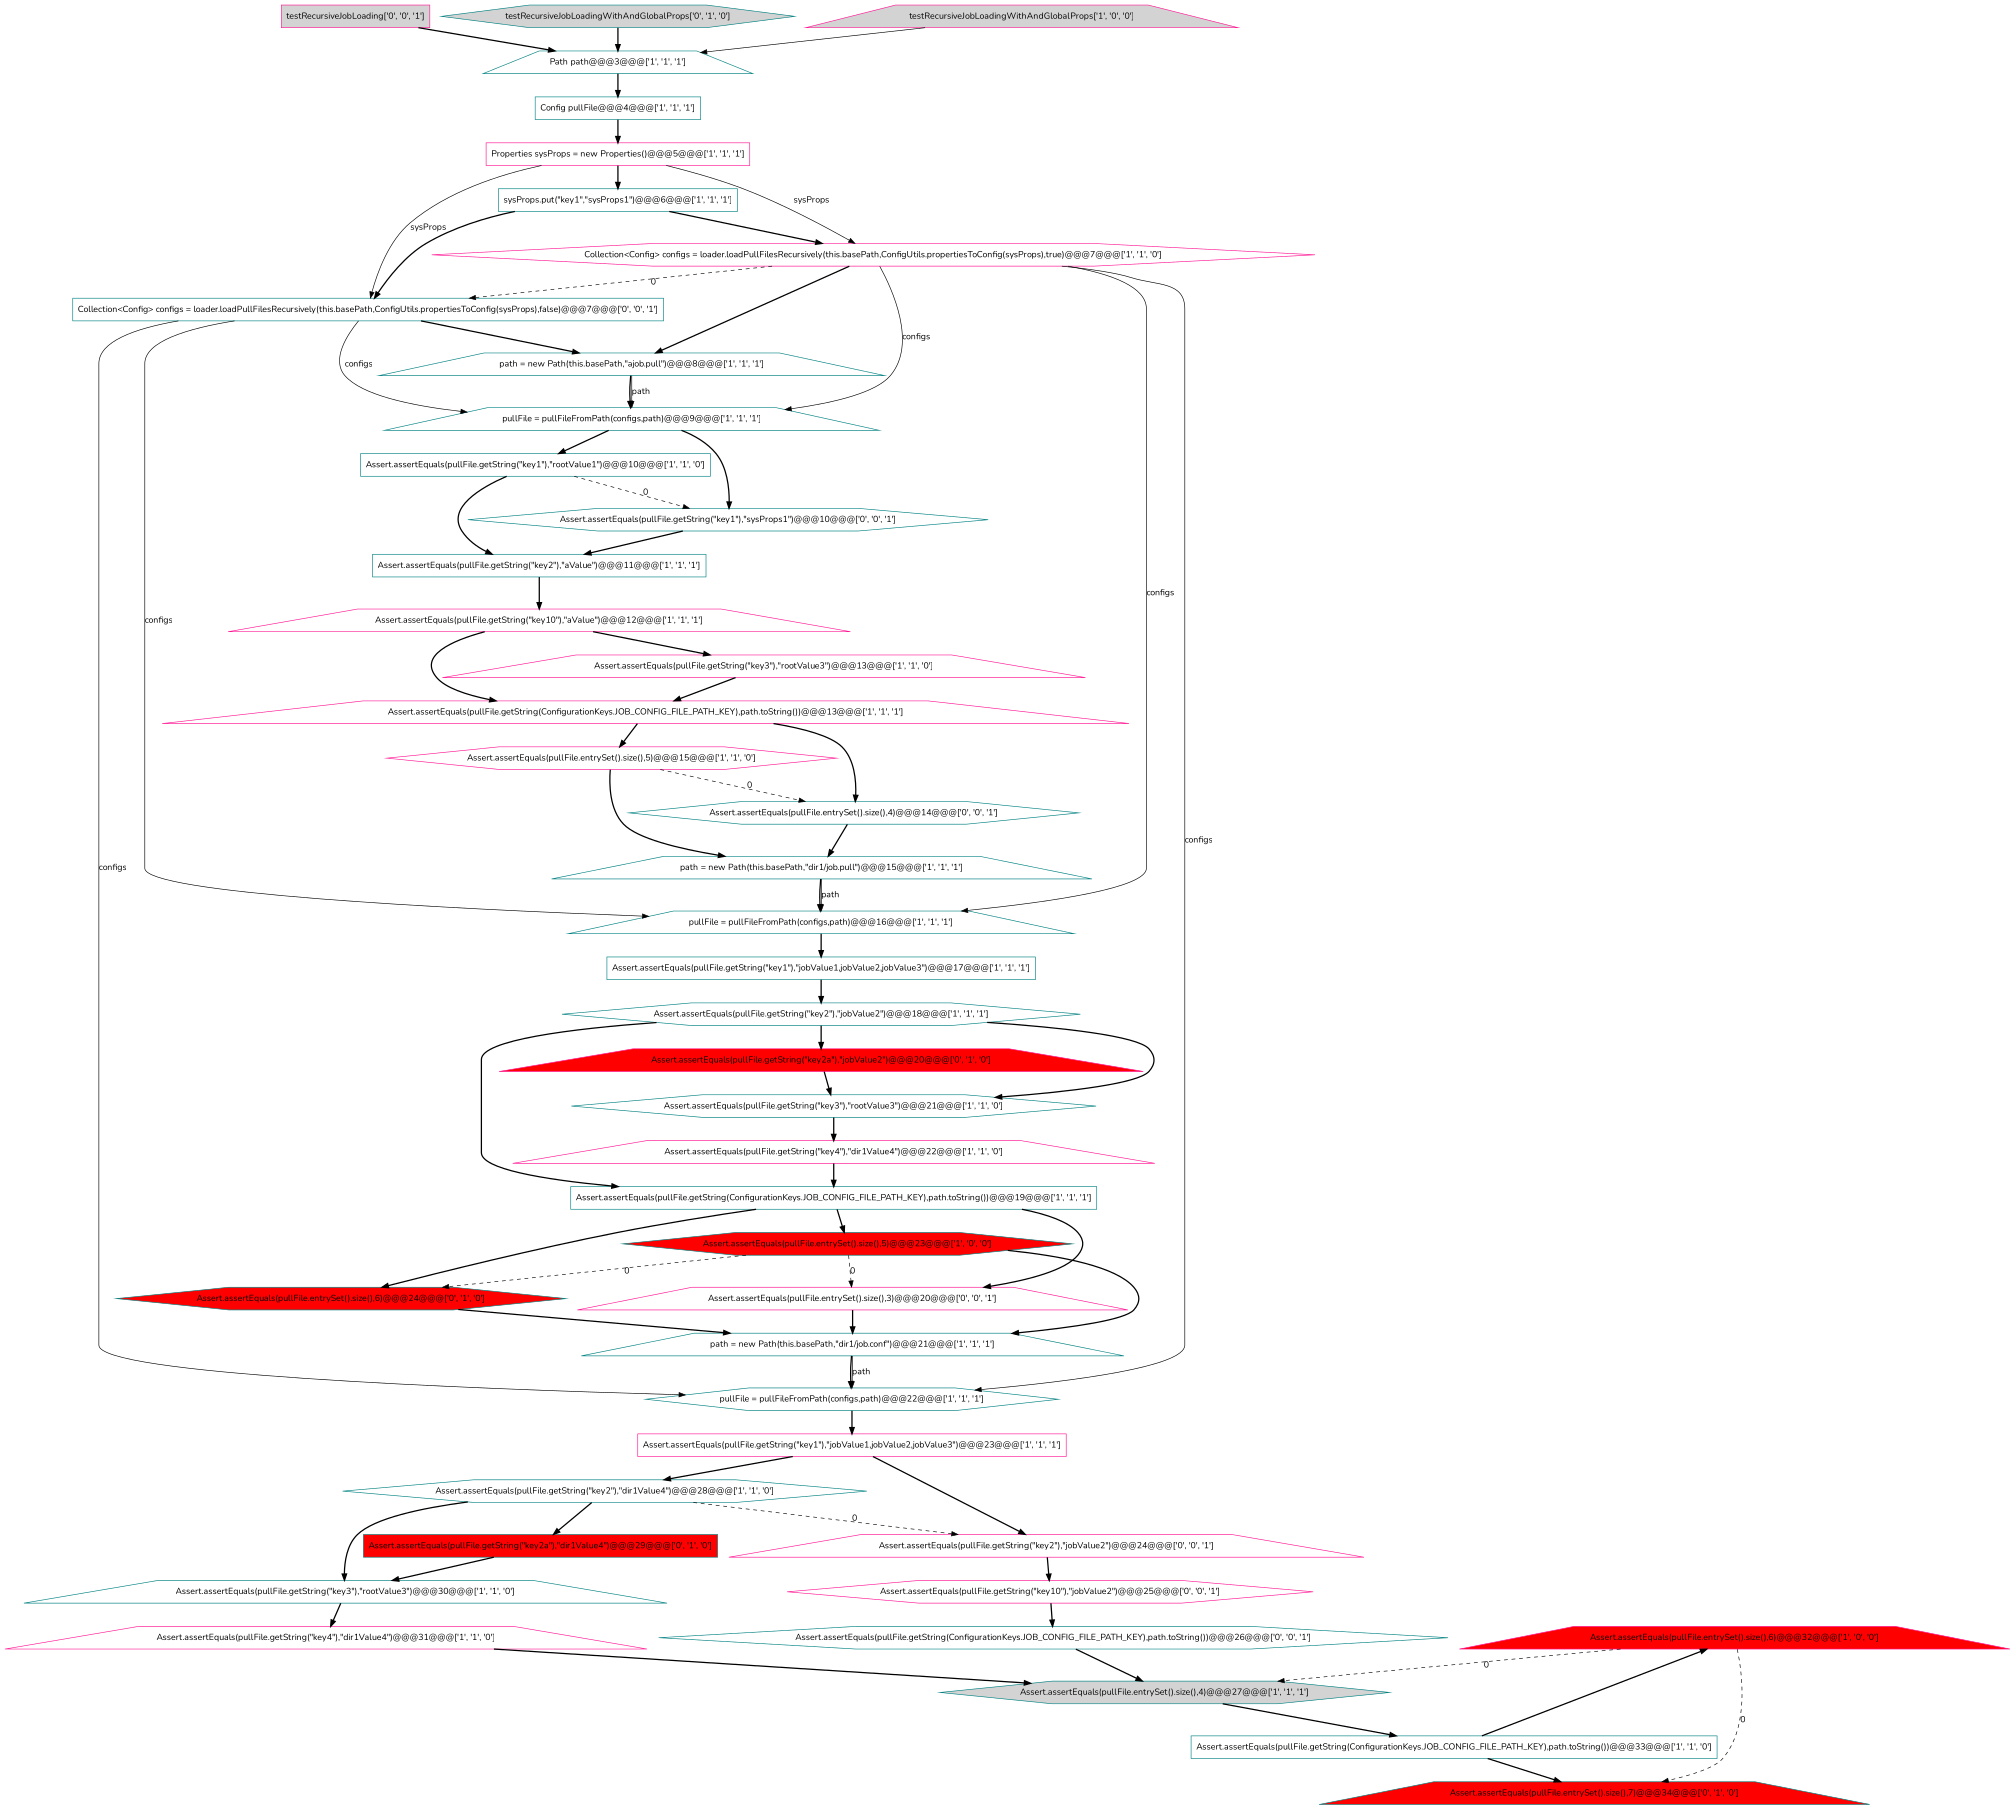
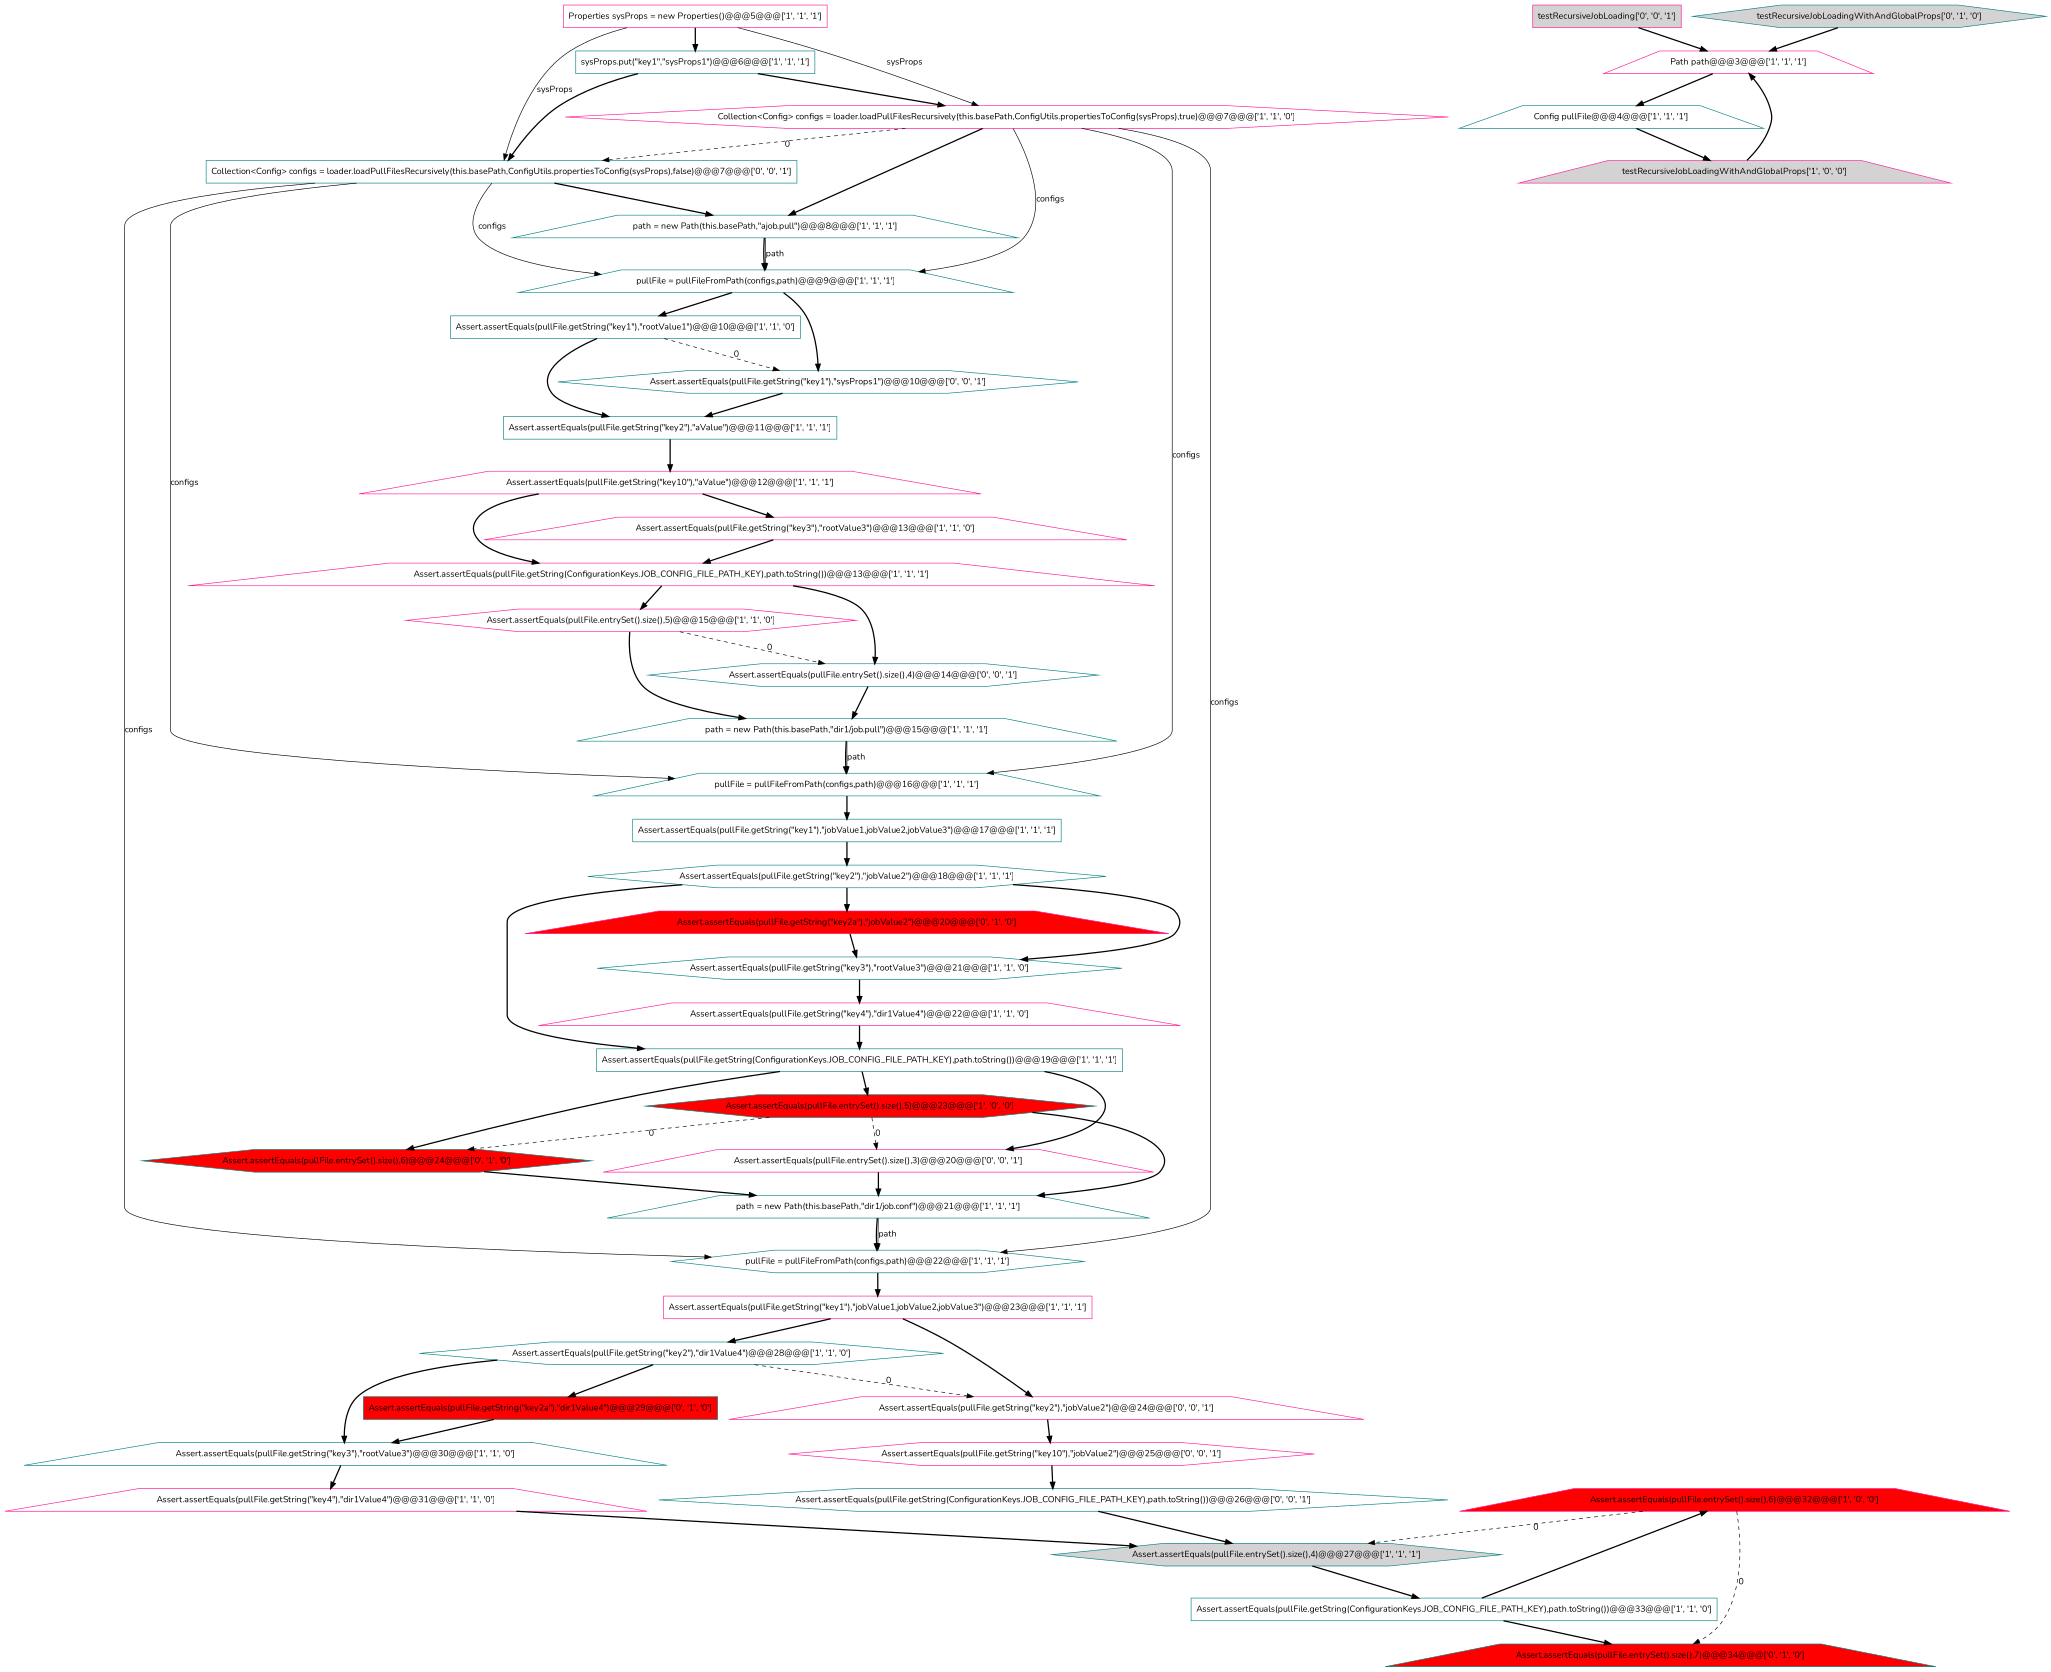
(816, 40) -> (1771, 121)
(618, 62) -> (1738, 62)
(618, 108) -> (1611, 117)
(618, 128) -> (1670, 143)
